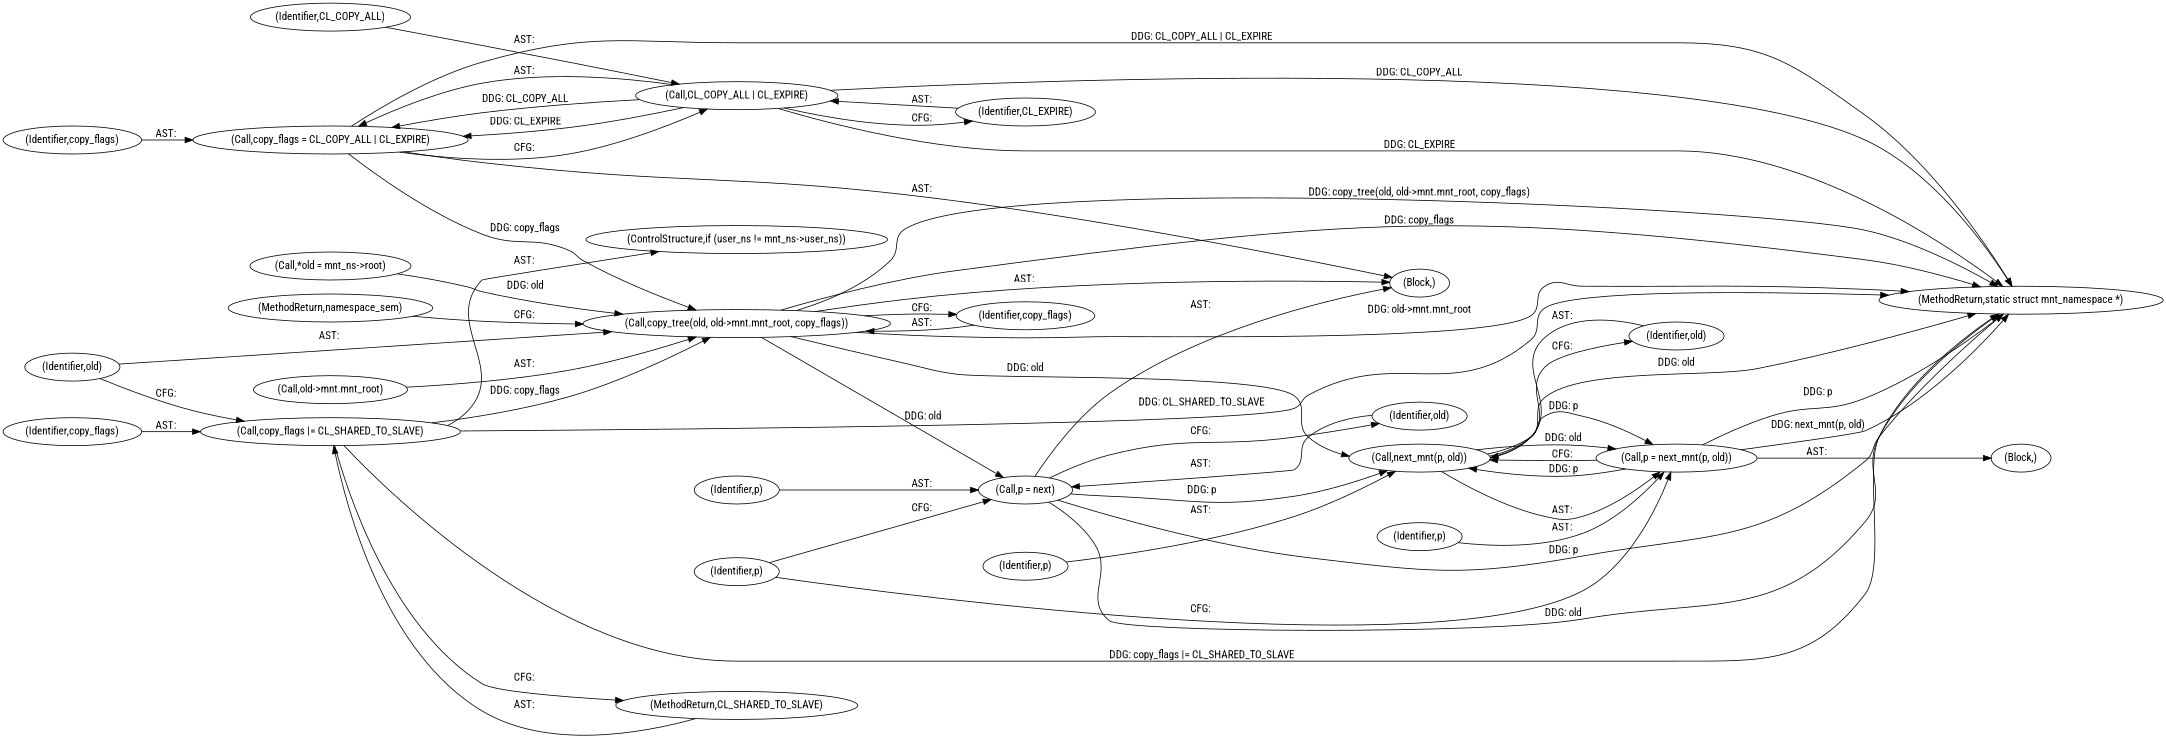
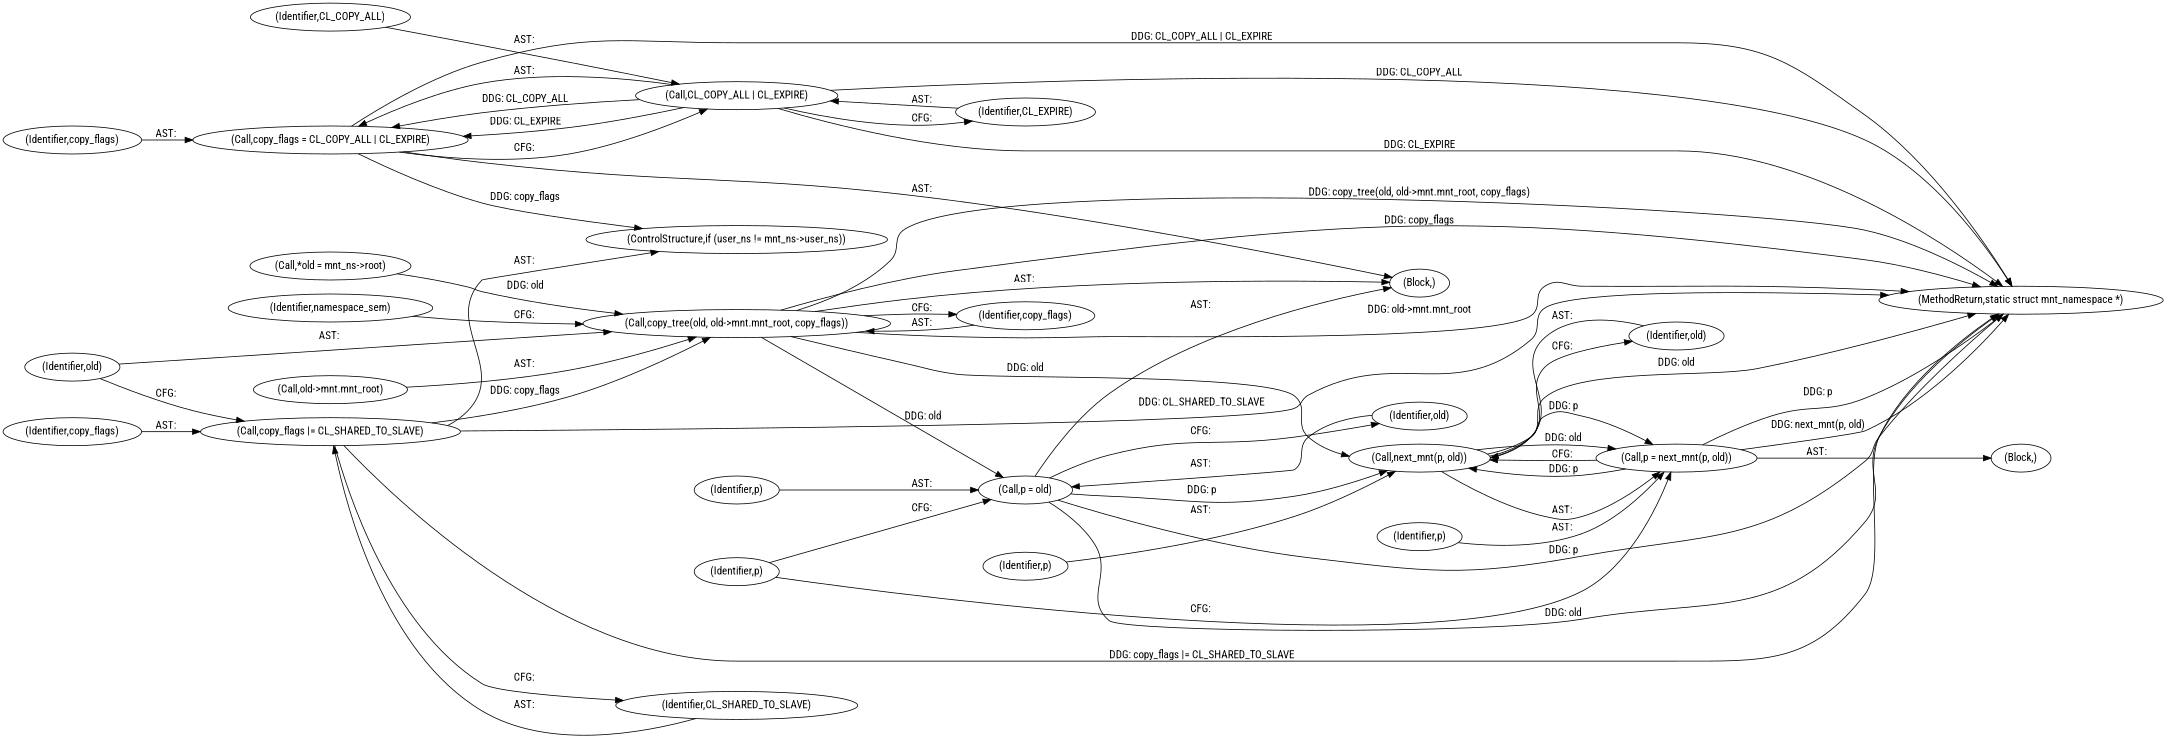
(514, 241) -> (492, 206)
(330, 308) -> (330, 308)
(1026, 490) -> (1026, 490)
(737, 705) -> (737, 705)
